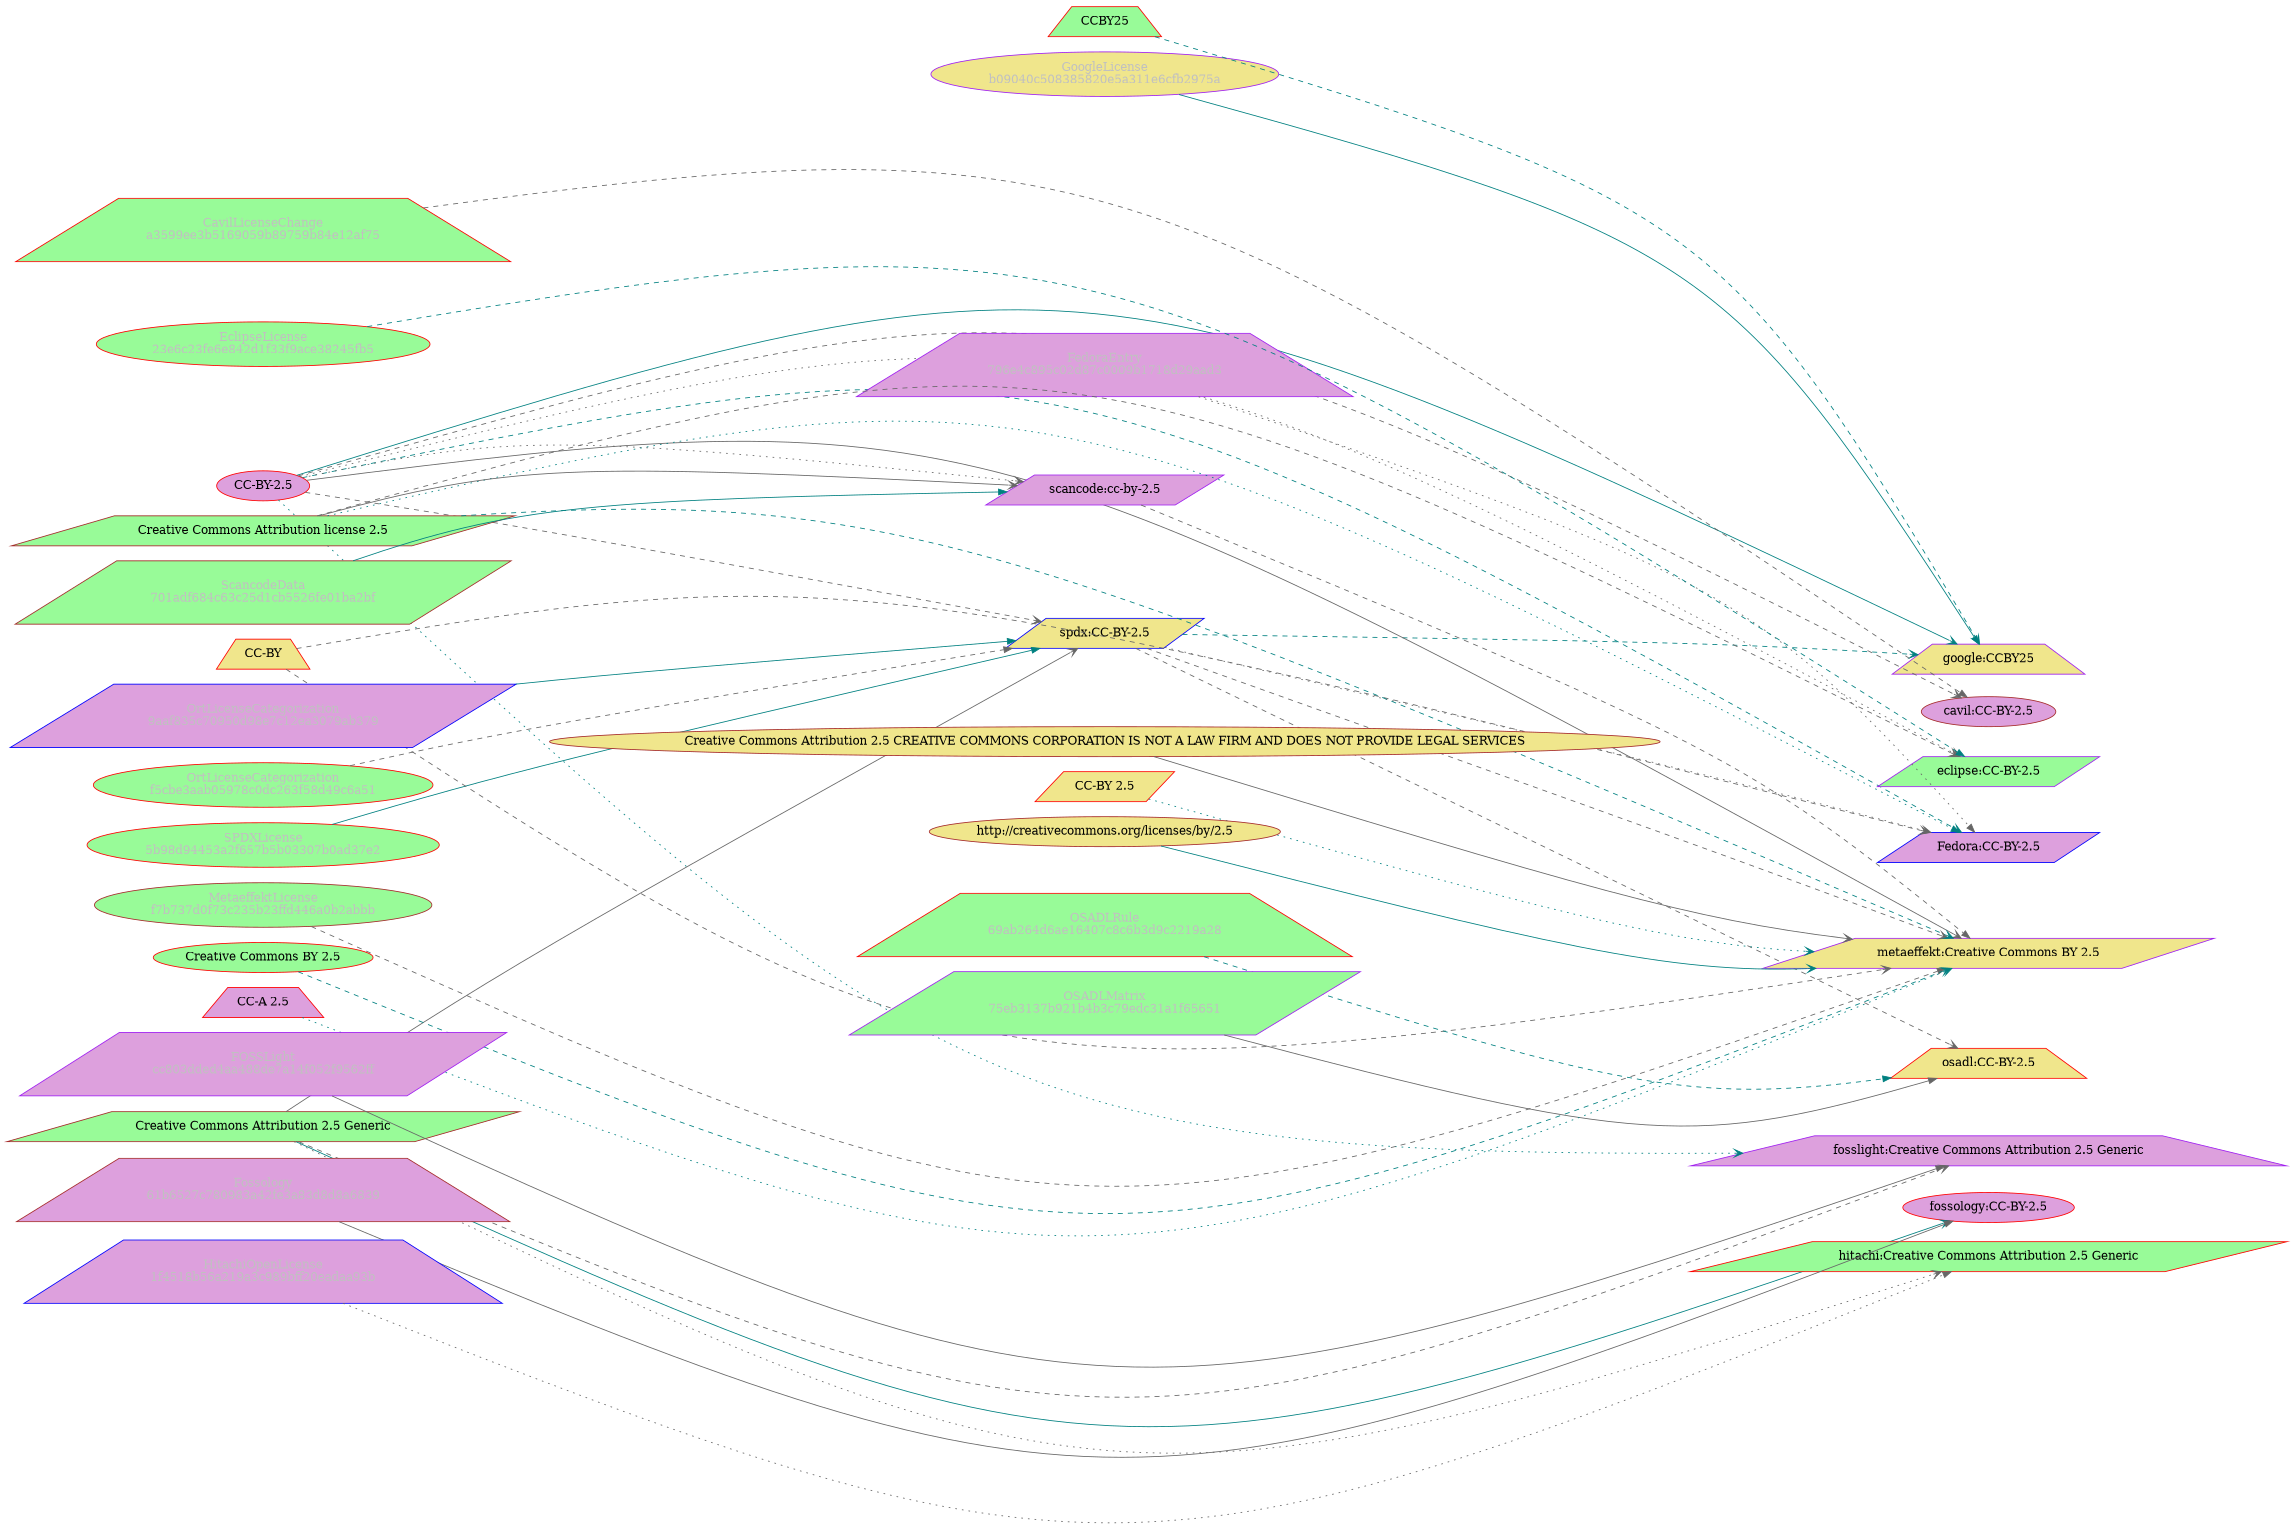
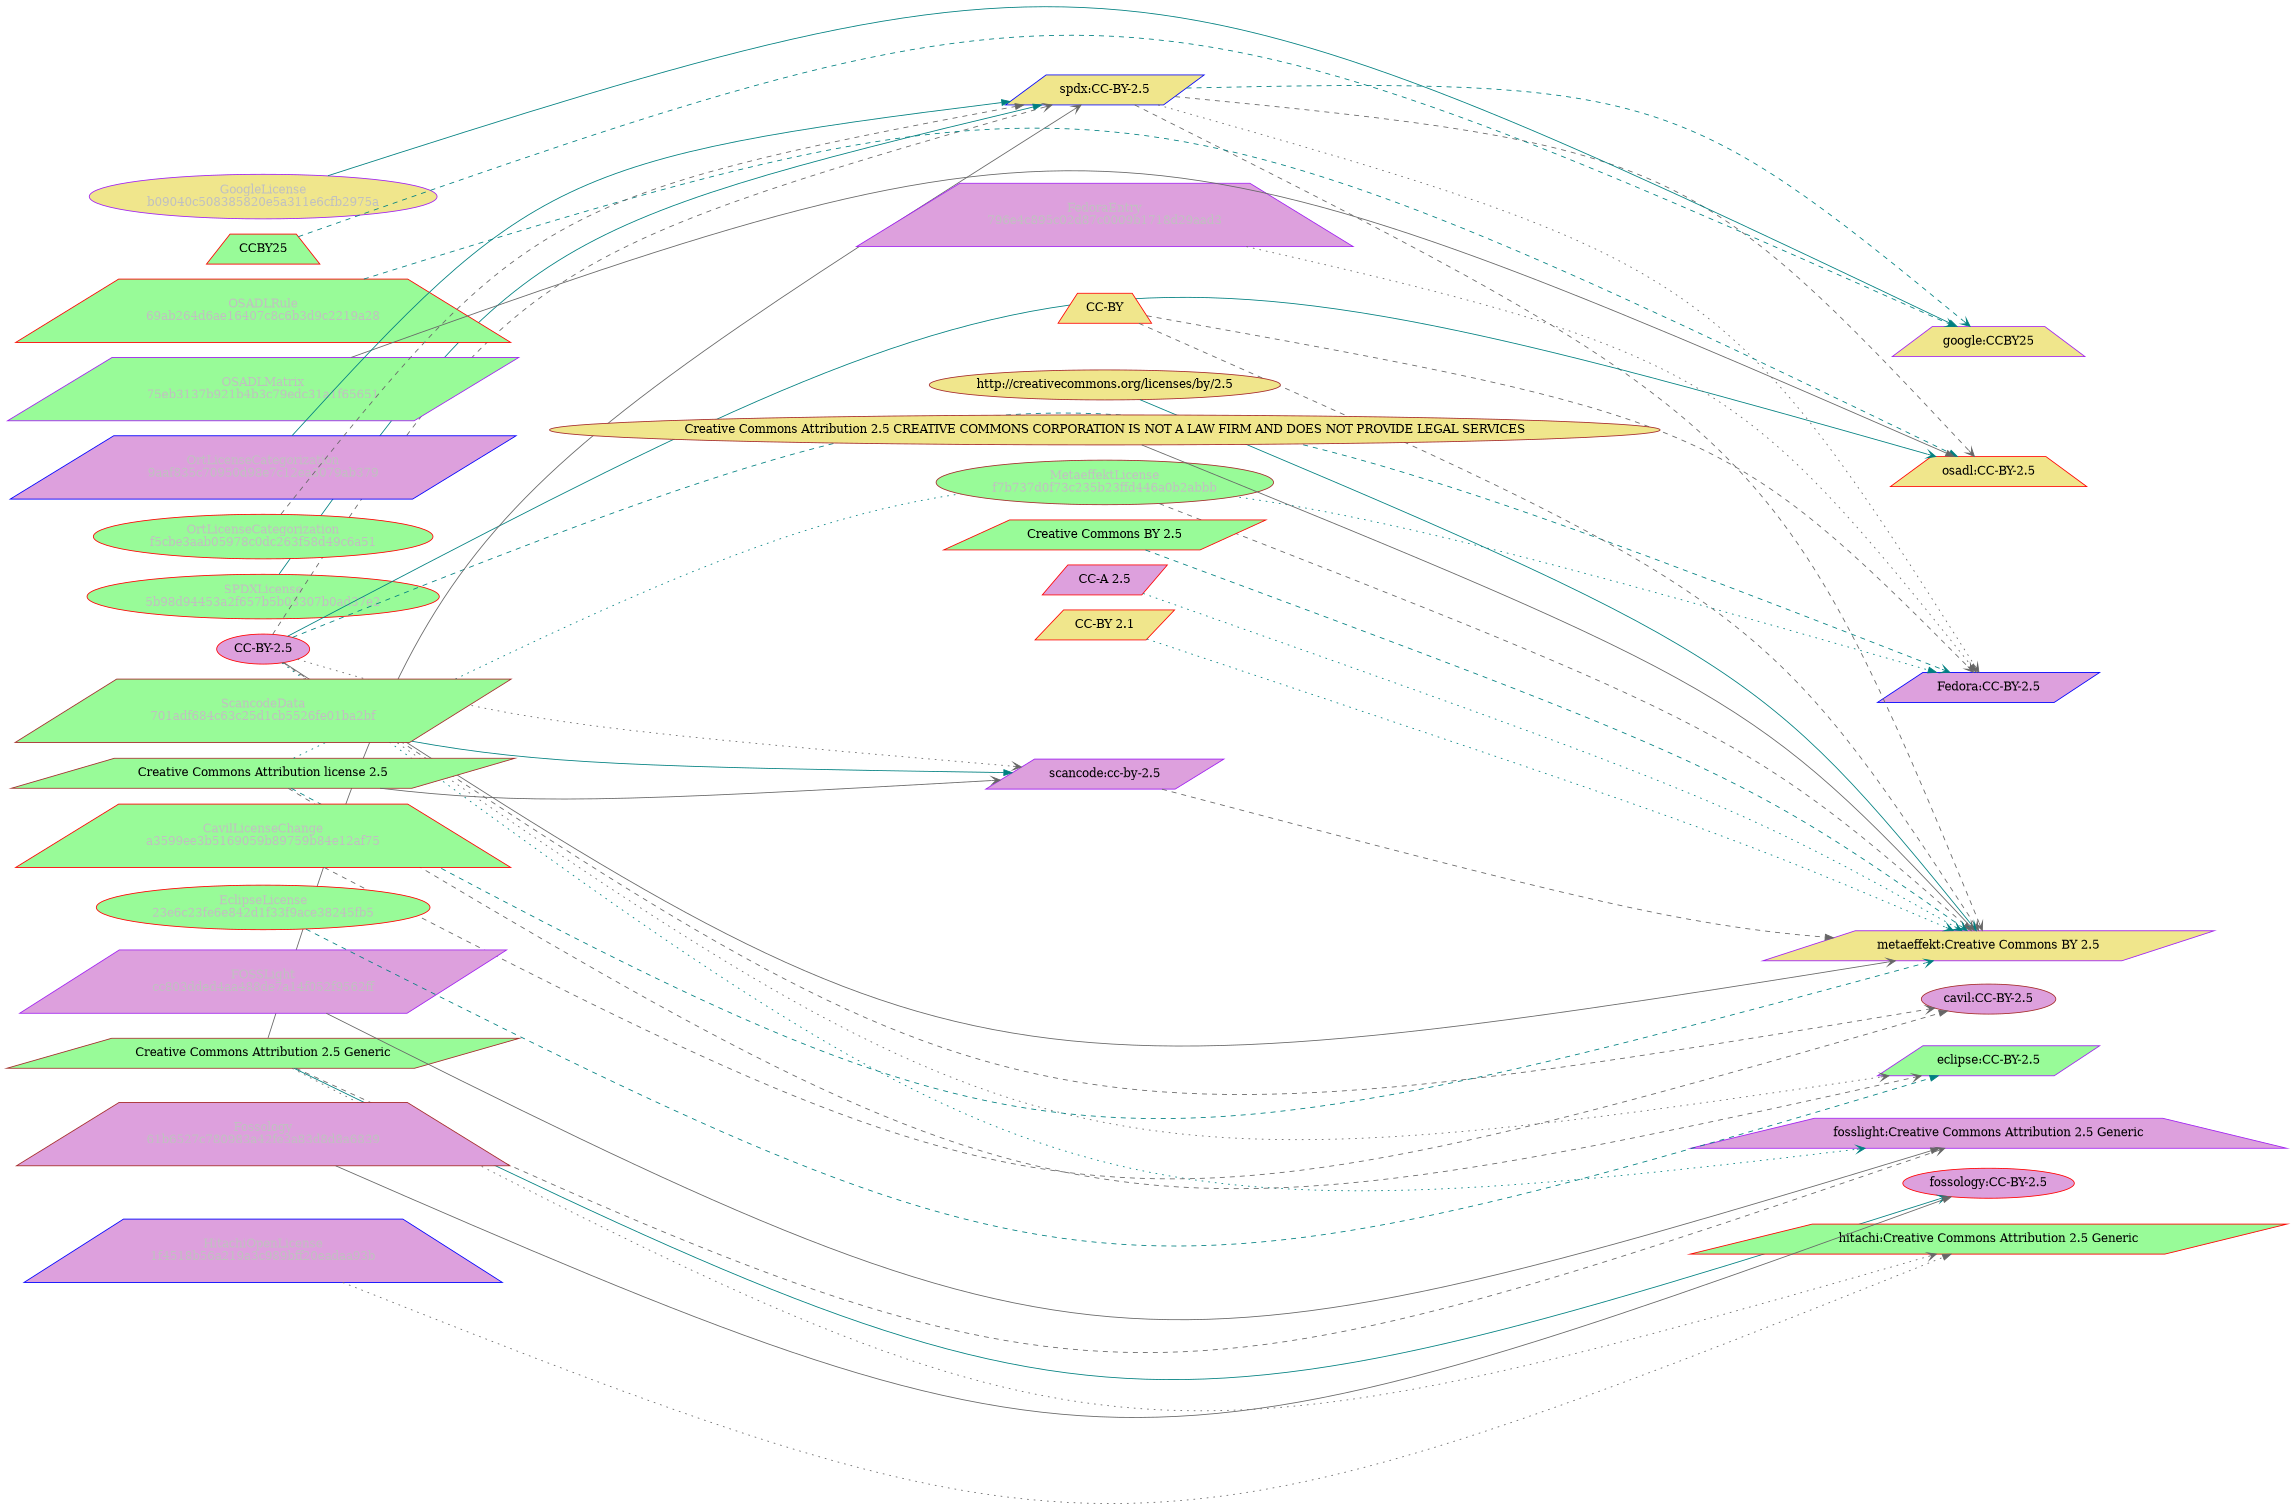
(1144, 323) -> (1082, 304)
(1105, 787) -> (1105, 625)
(263, 958) -> (1105, 535)
(263, 1003) -> (1105, 580)
